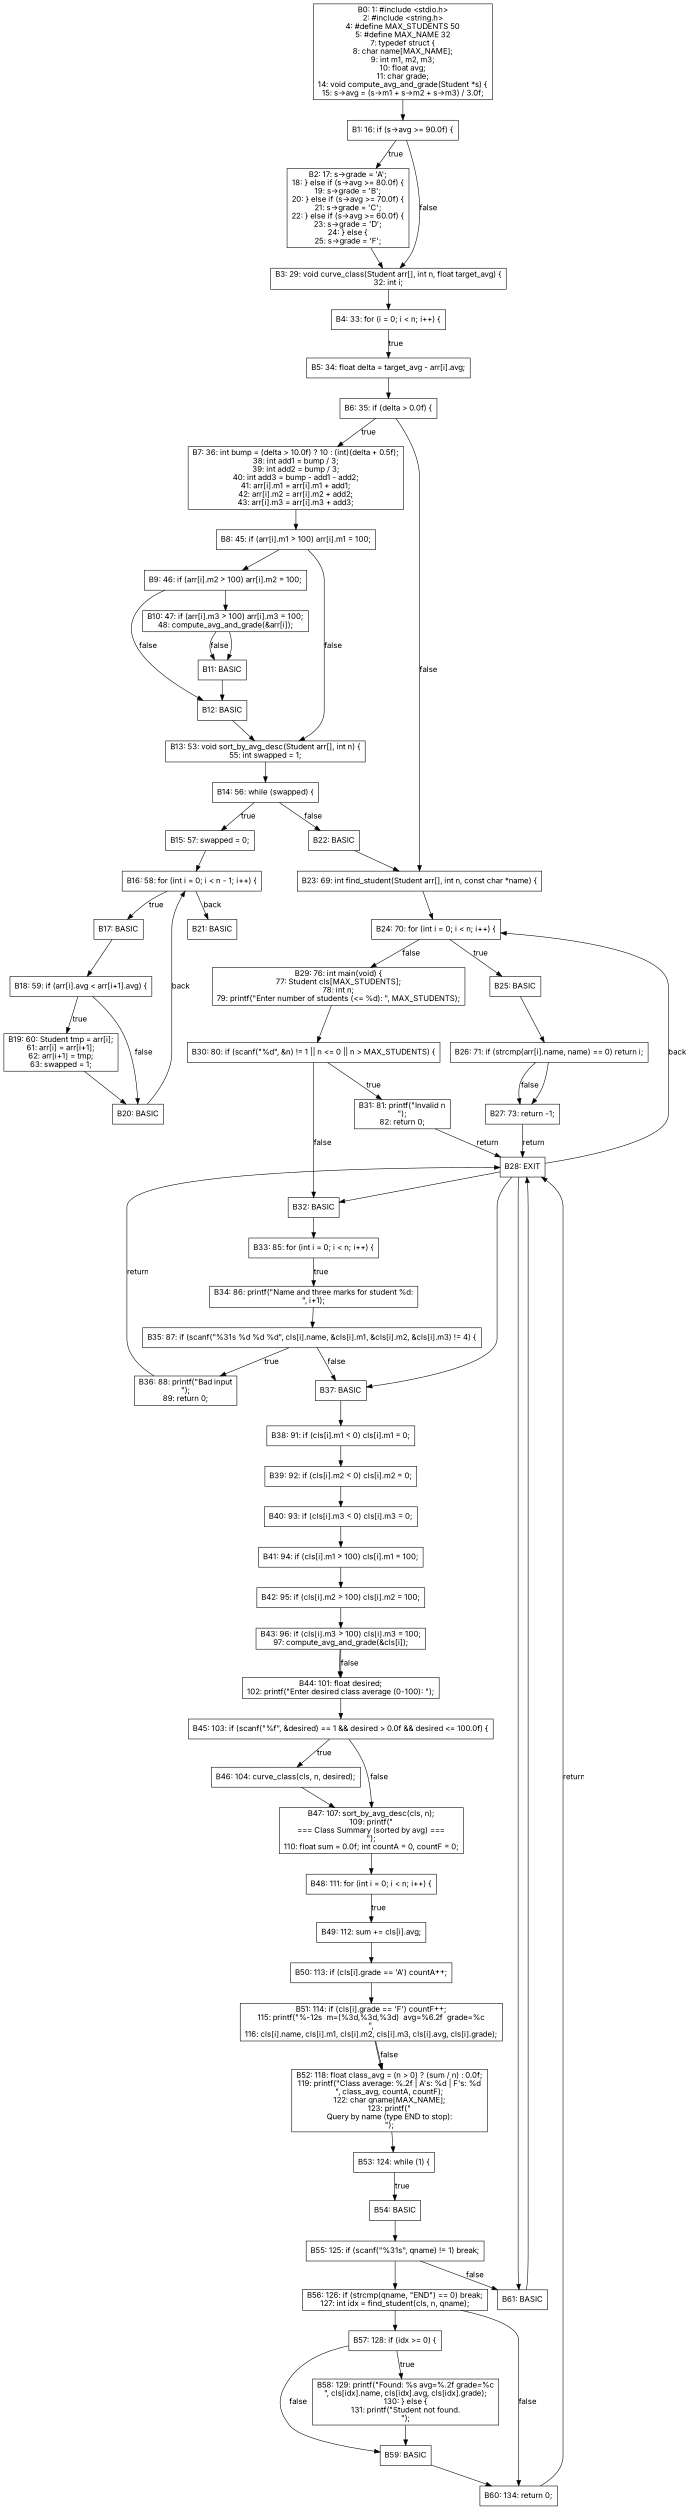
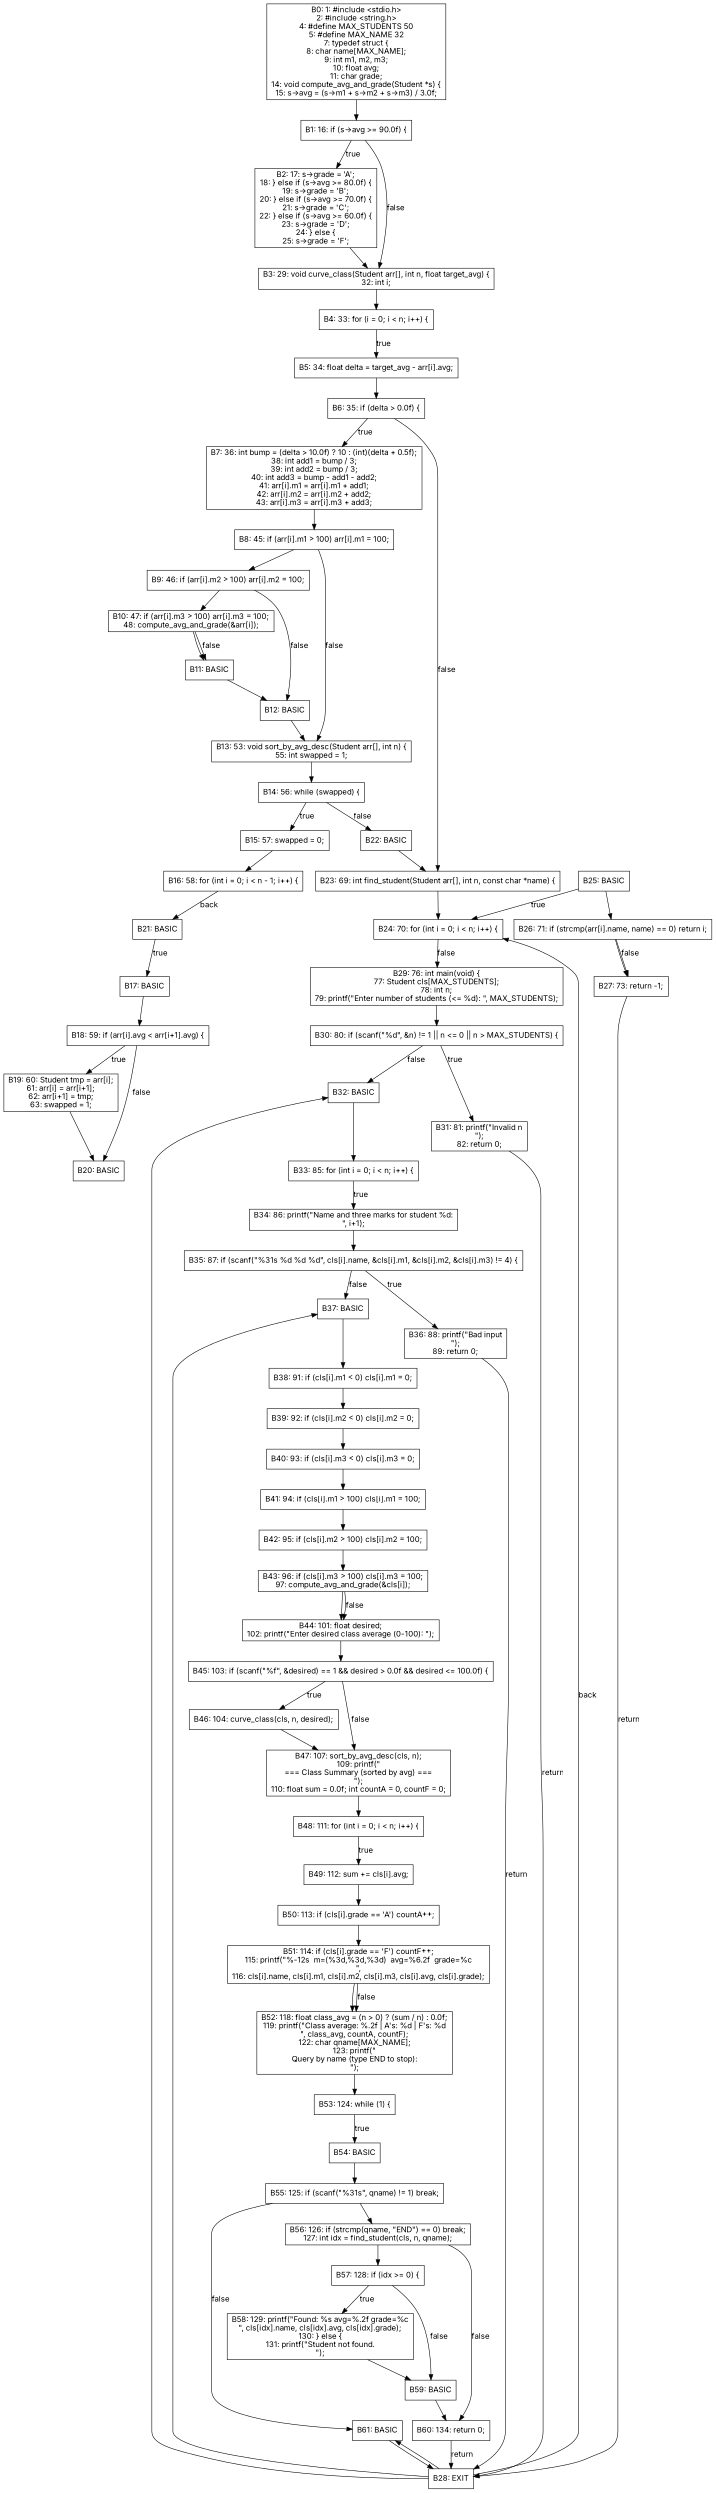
(148, 902) -> (152, 955)
(473, 956) -> (528, 903)
(172, 1002) -> none
